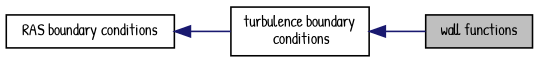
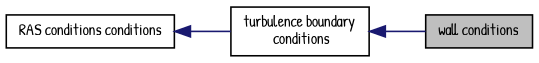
(90, 31) -> (90, 31)
(479, 31) -> (479, 31)
